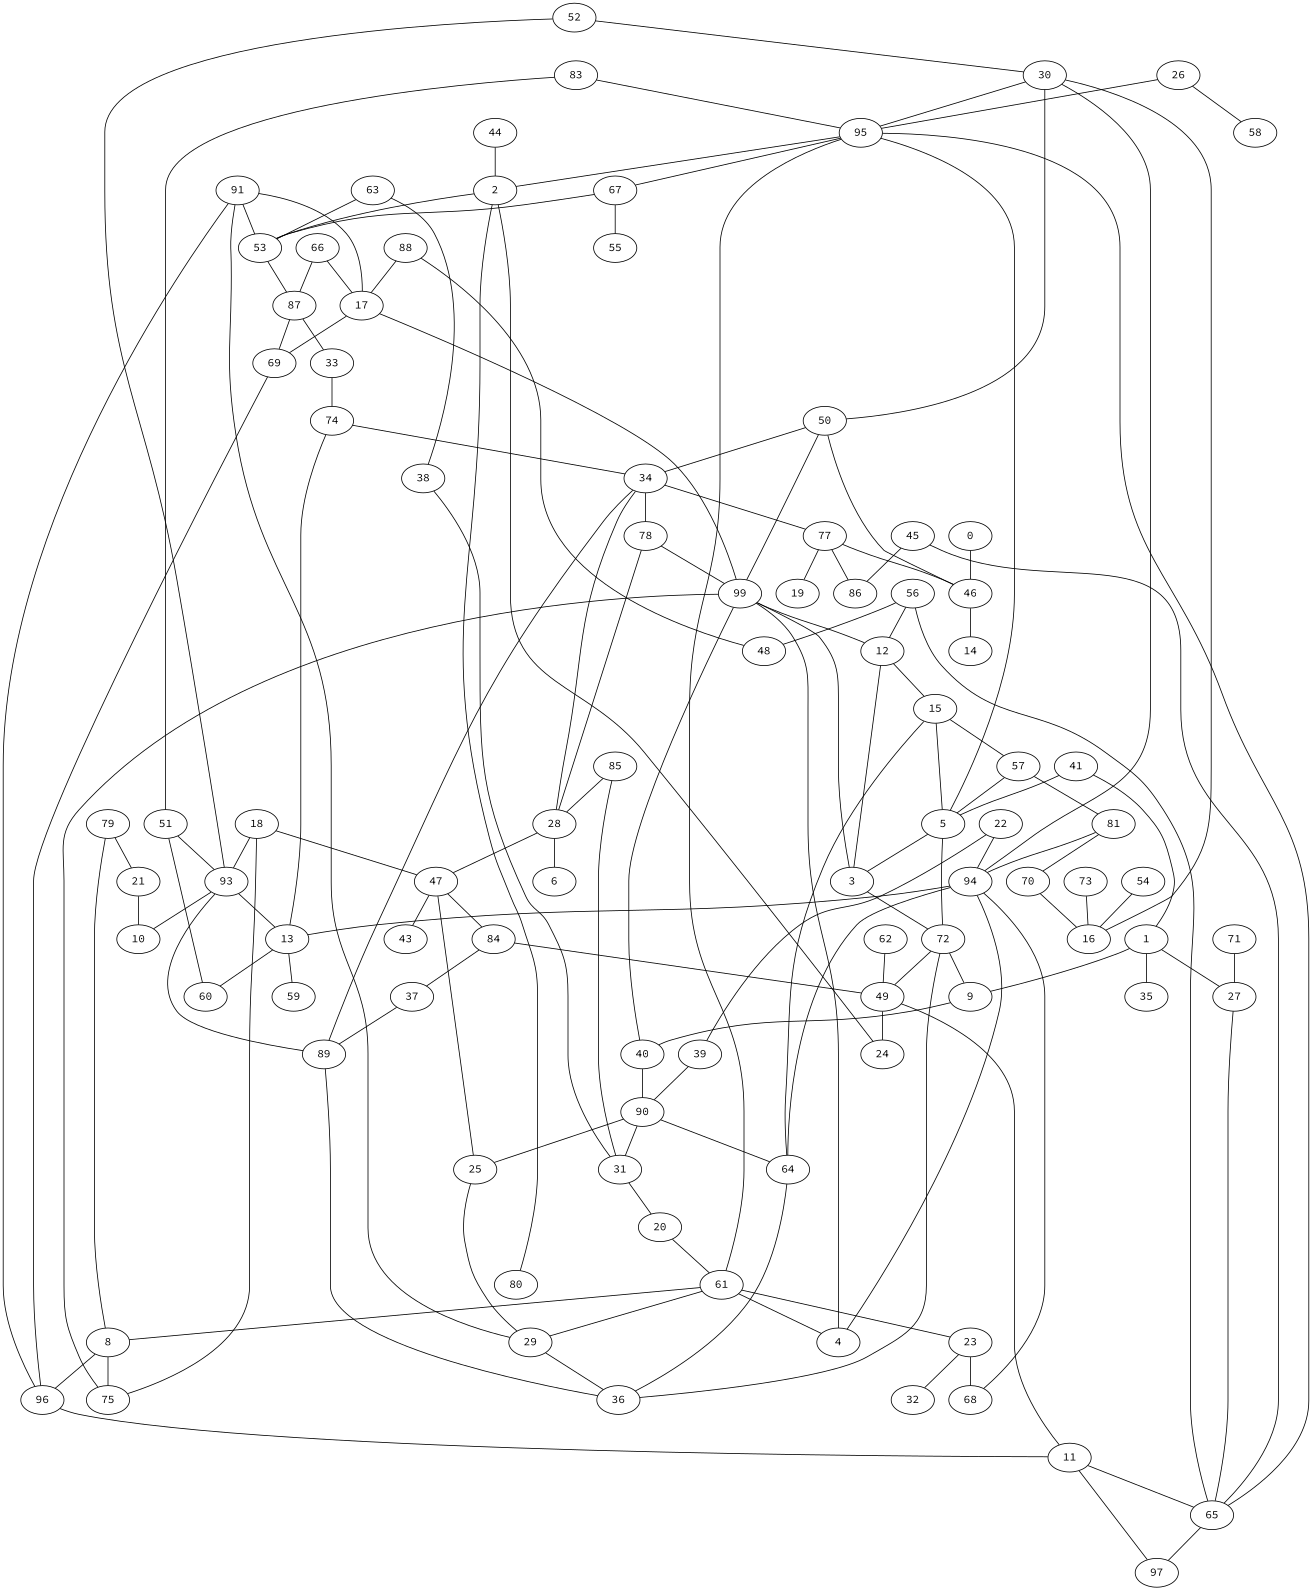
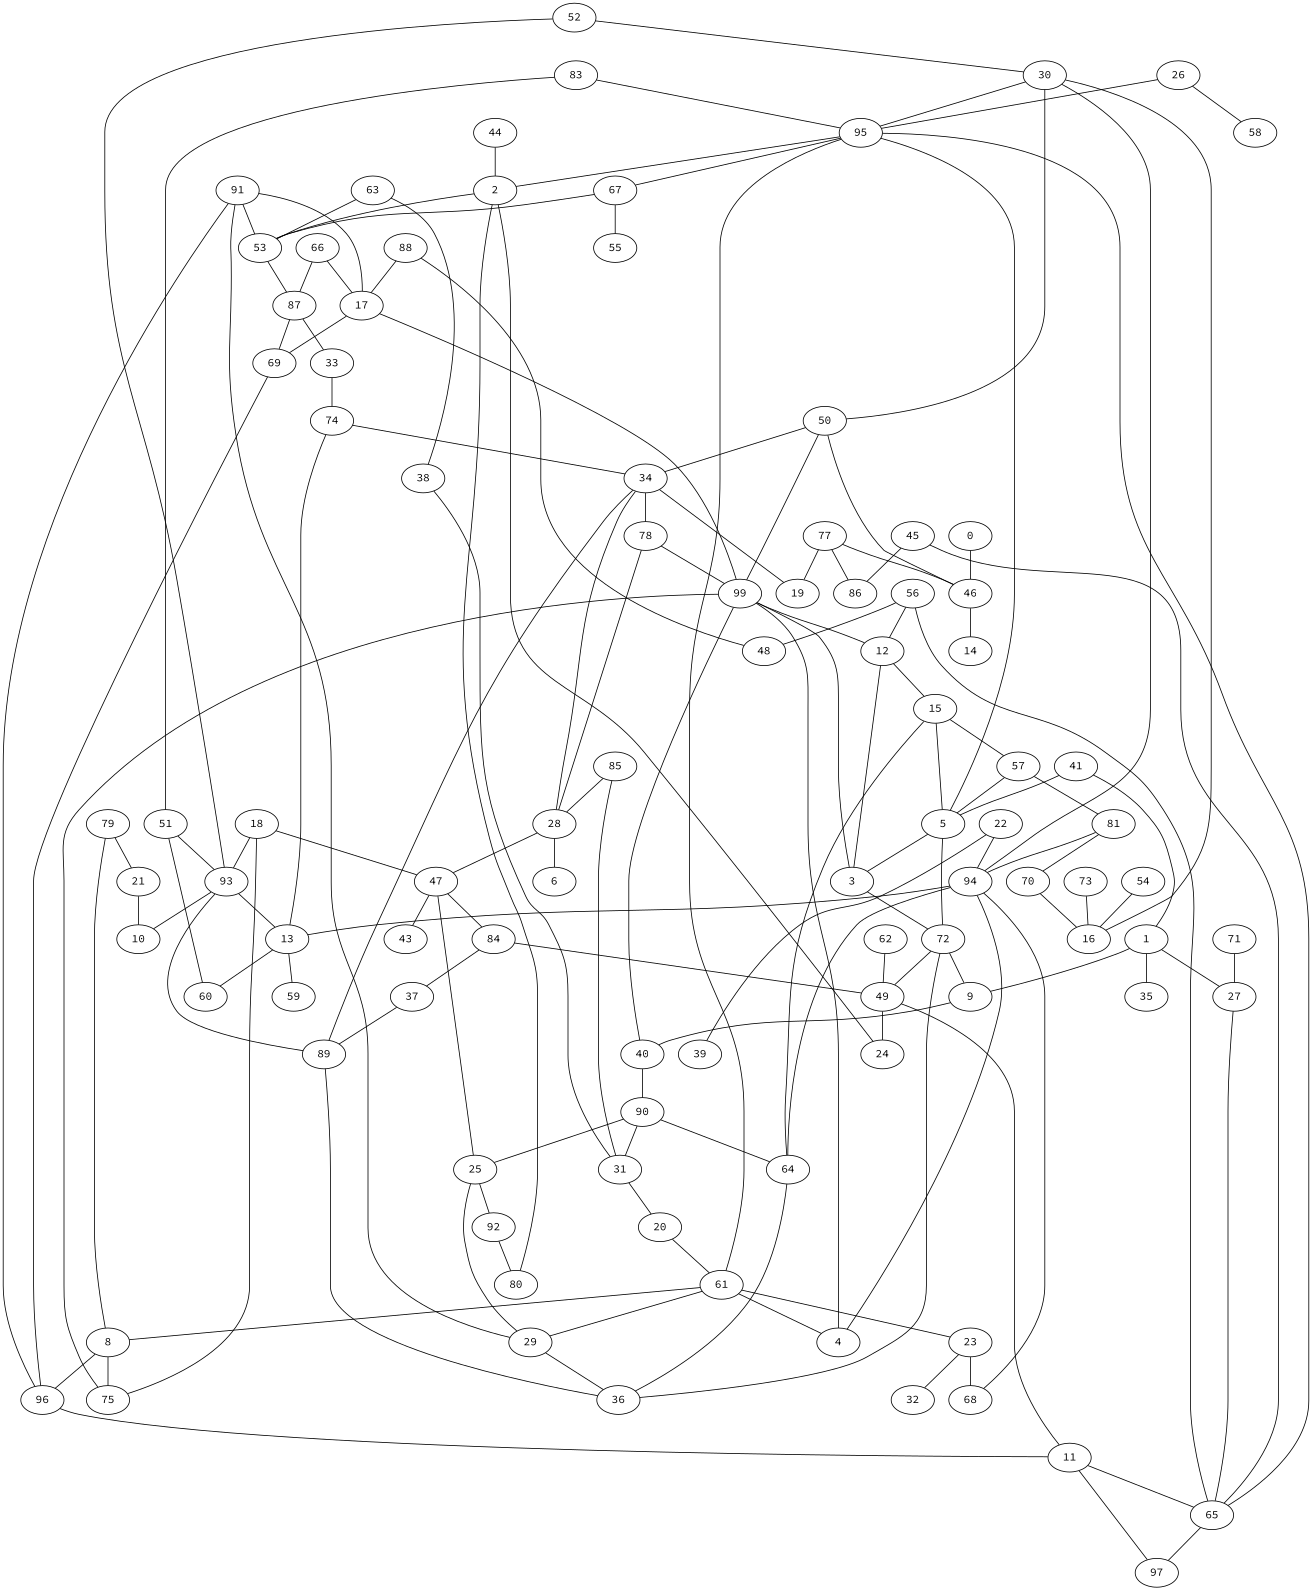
(735, 507) -> (728, 541)
(671, 1083) -> none
none -> (494, 1227)
